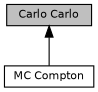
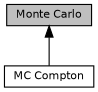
(49, 15) -> (49, 15)
